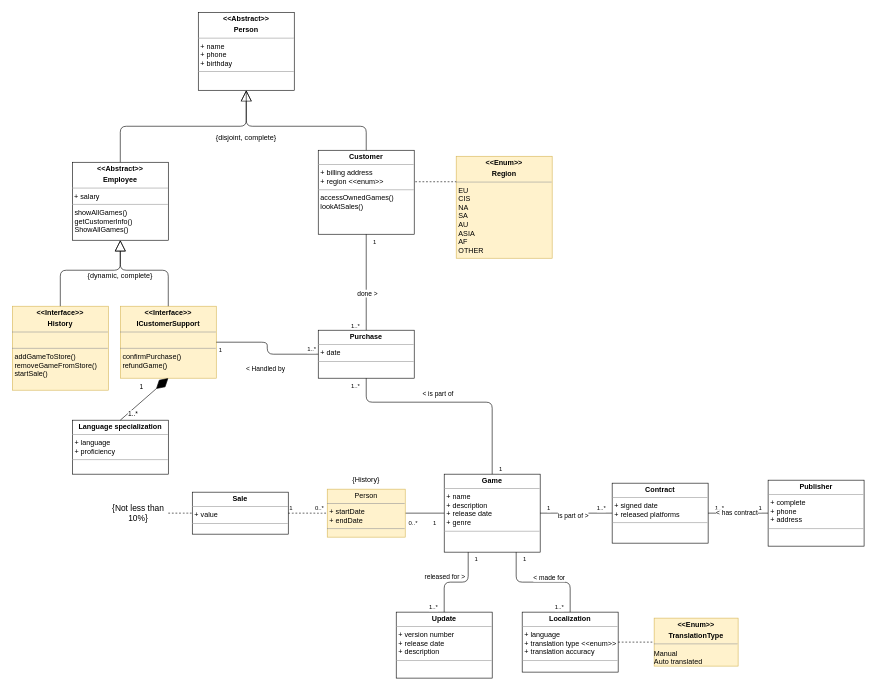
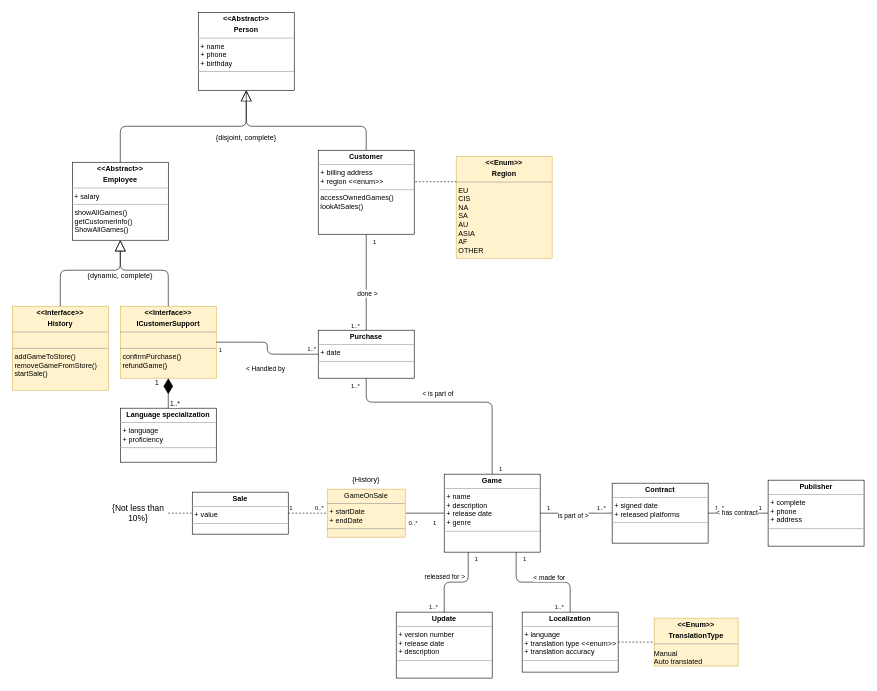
(120, 447) -> (168, 435)
(349, 502) -> (349, 502)
